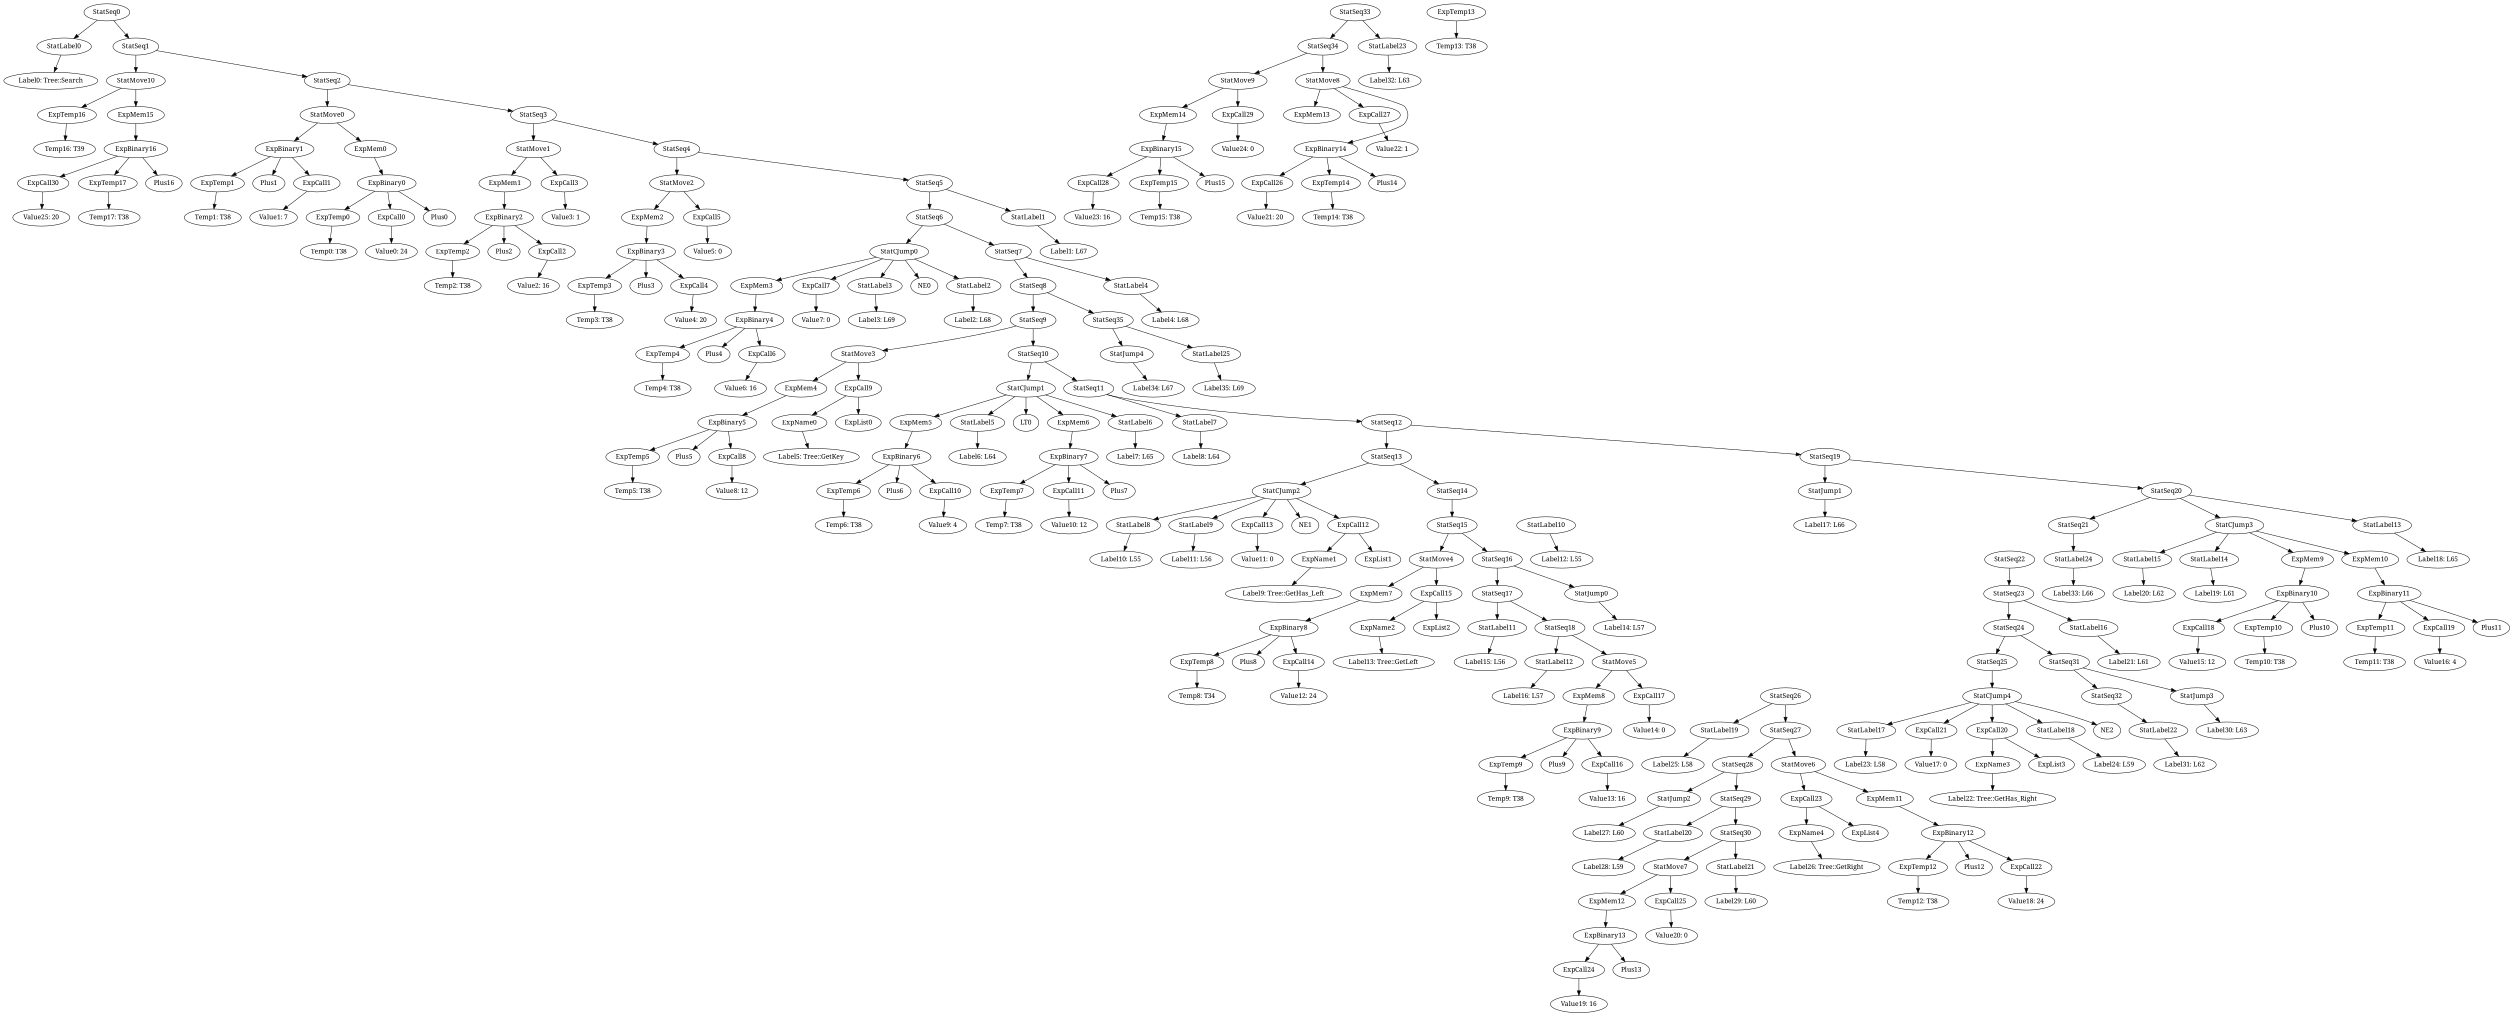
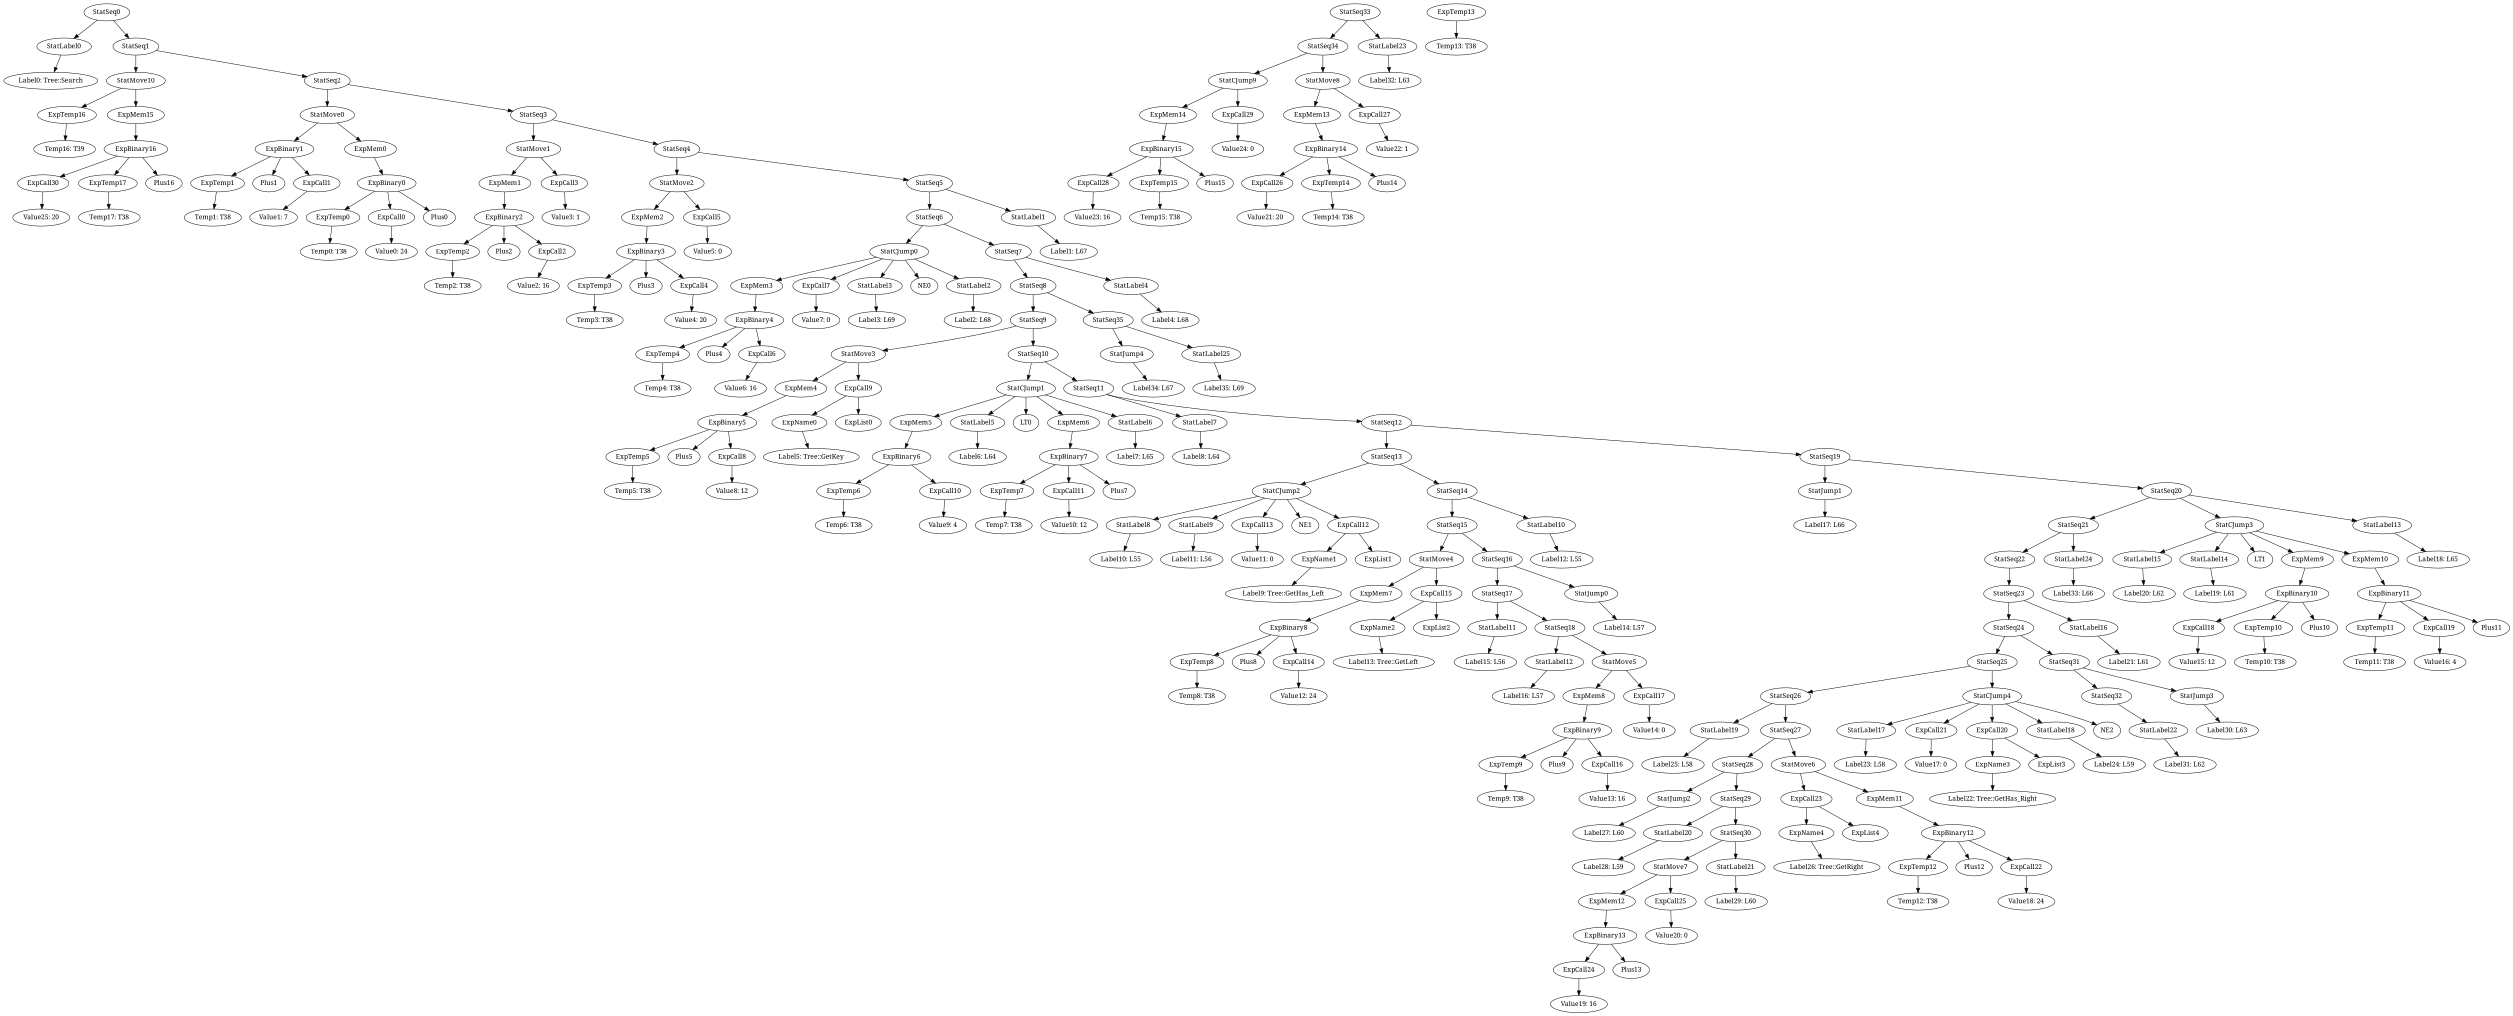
(1238, 81) -> (1238, 81)
(1407, 110) -> (1318, 130)
(895, 491) -> none
none -> (1496, 507)
none -> (2044, 541)
none -> (2260, 560)
none -> (1891, 679)
(1197, 696) -> (1197, 696)
